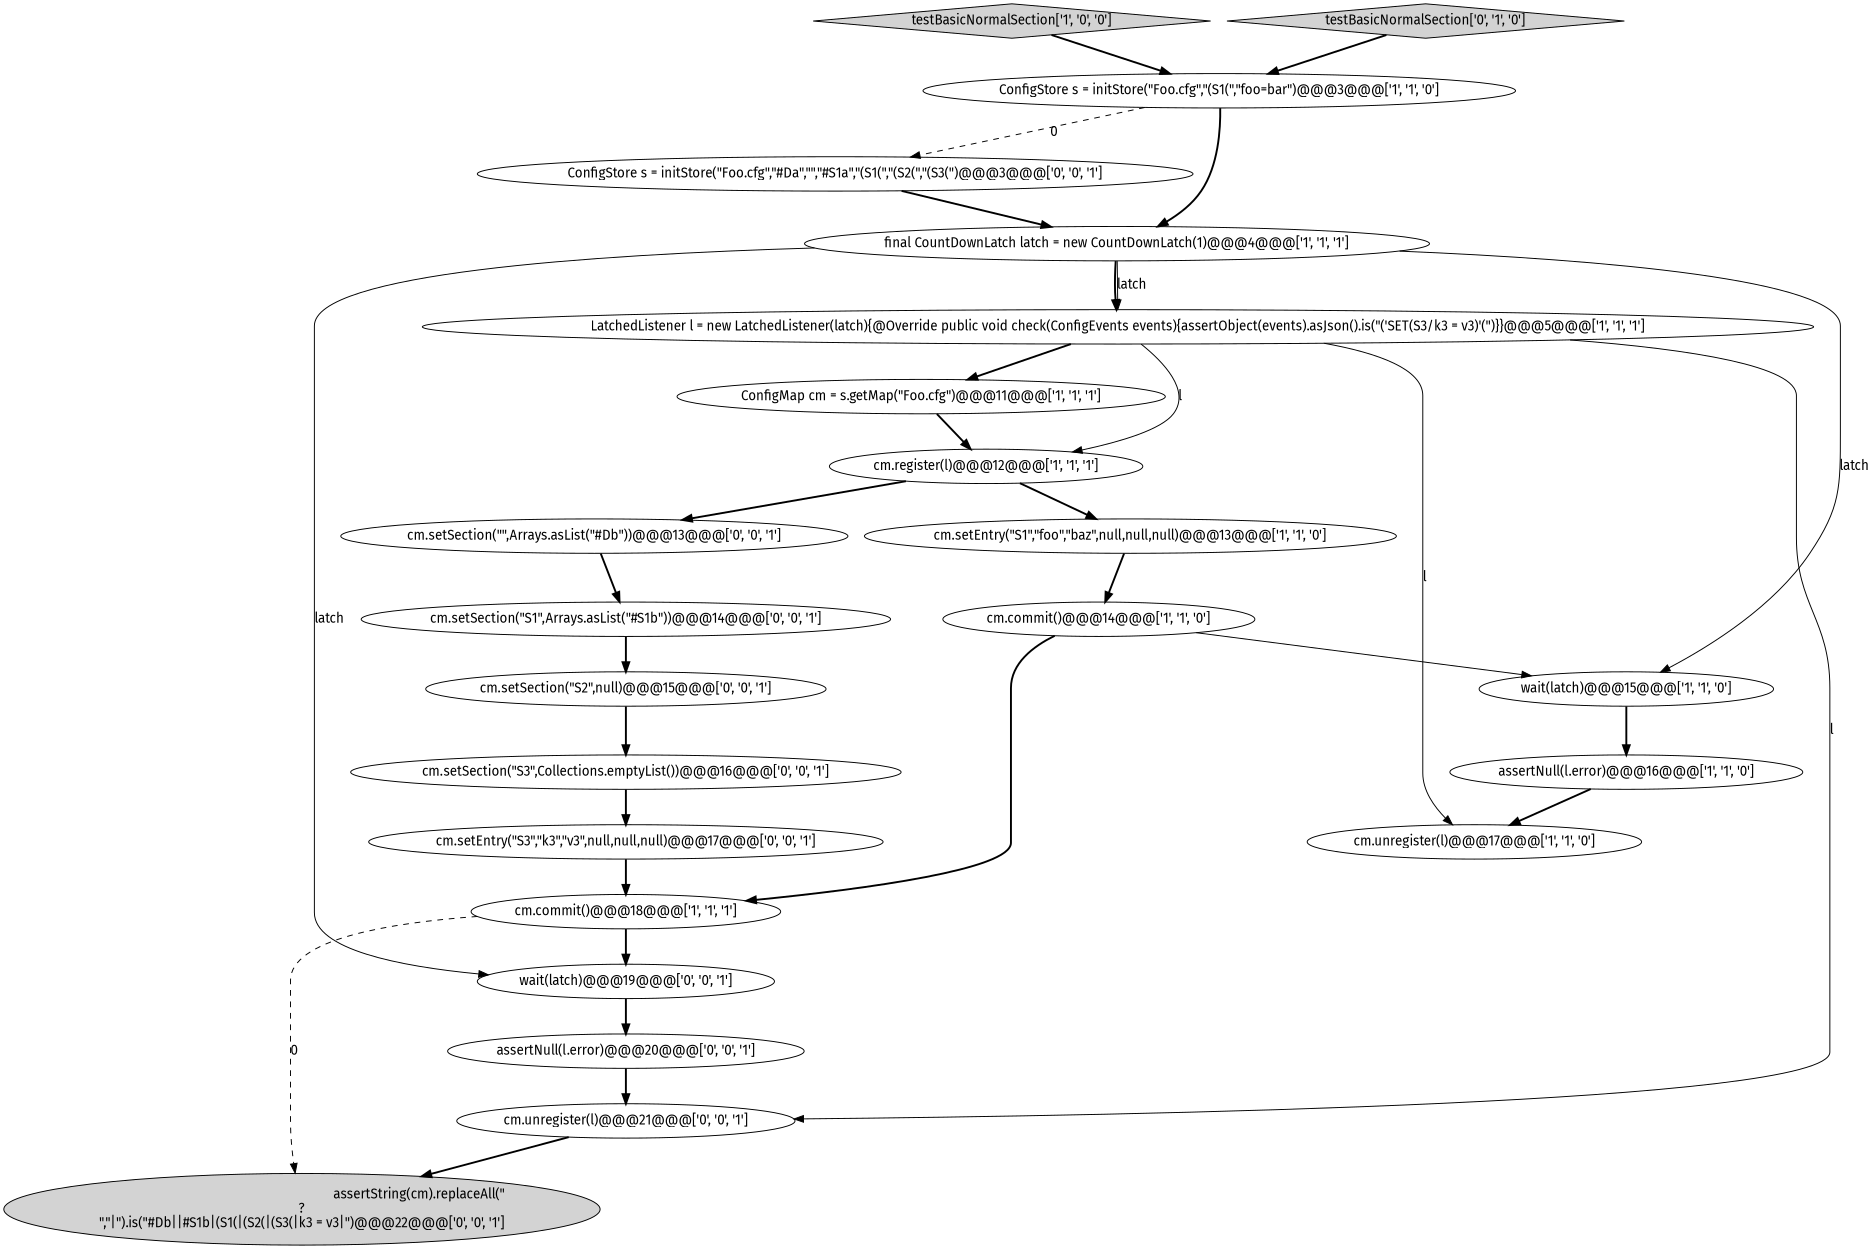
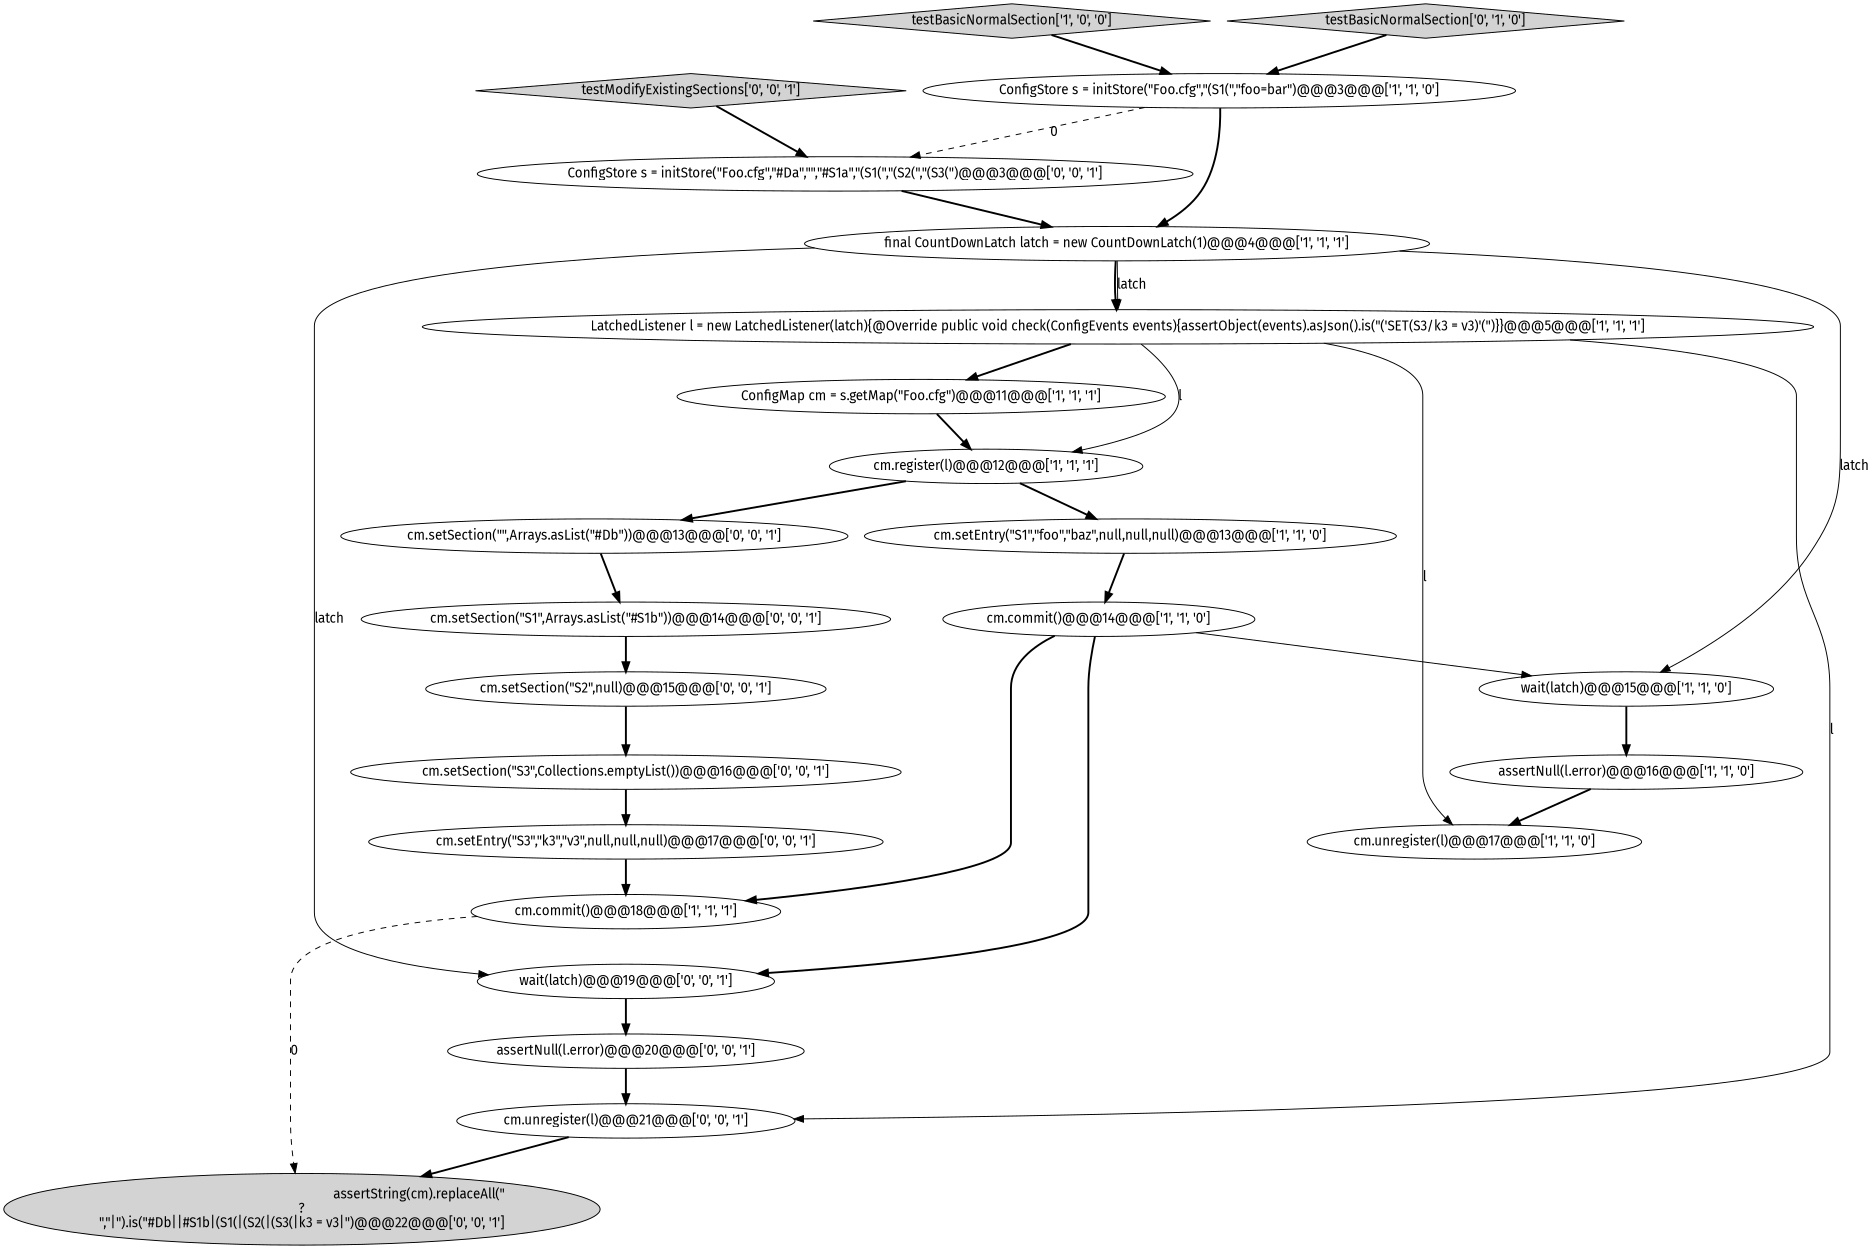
none -> (691, 91)
(626, 942) -> (1068, 930)
